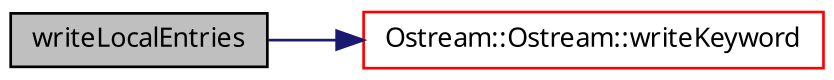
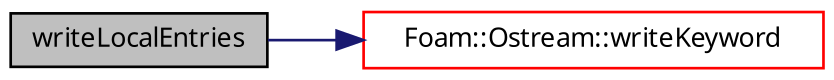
(594, 40) -> (594, 40)
